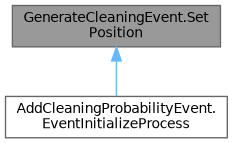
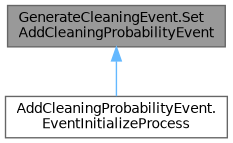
(116, 26) -> (116, 26)
